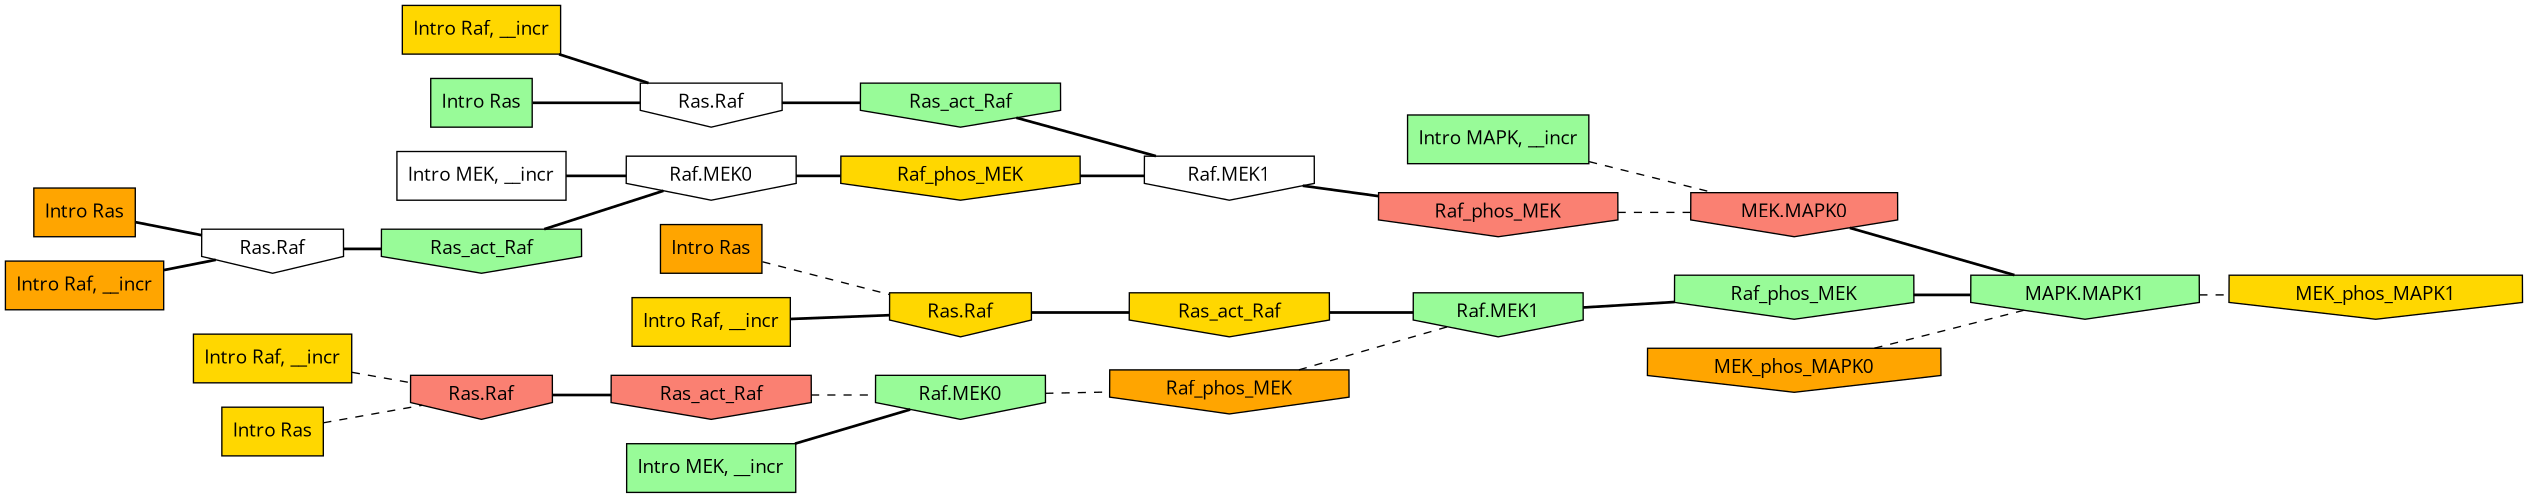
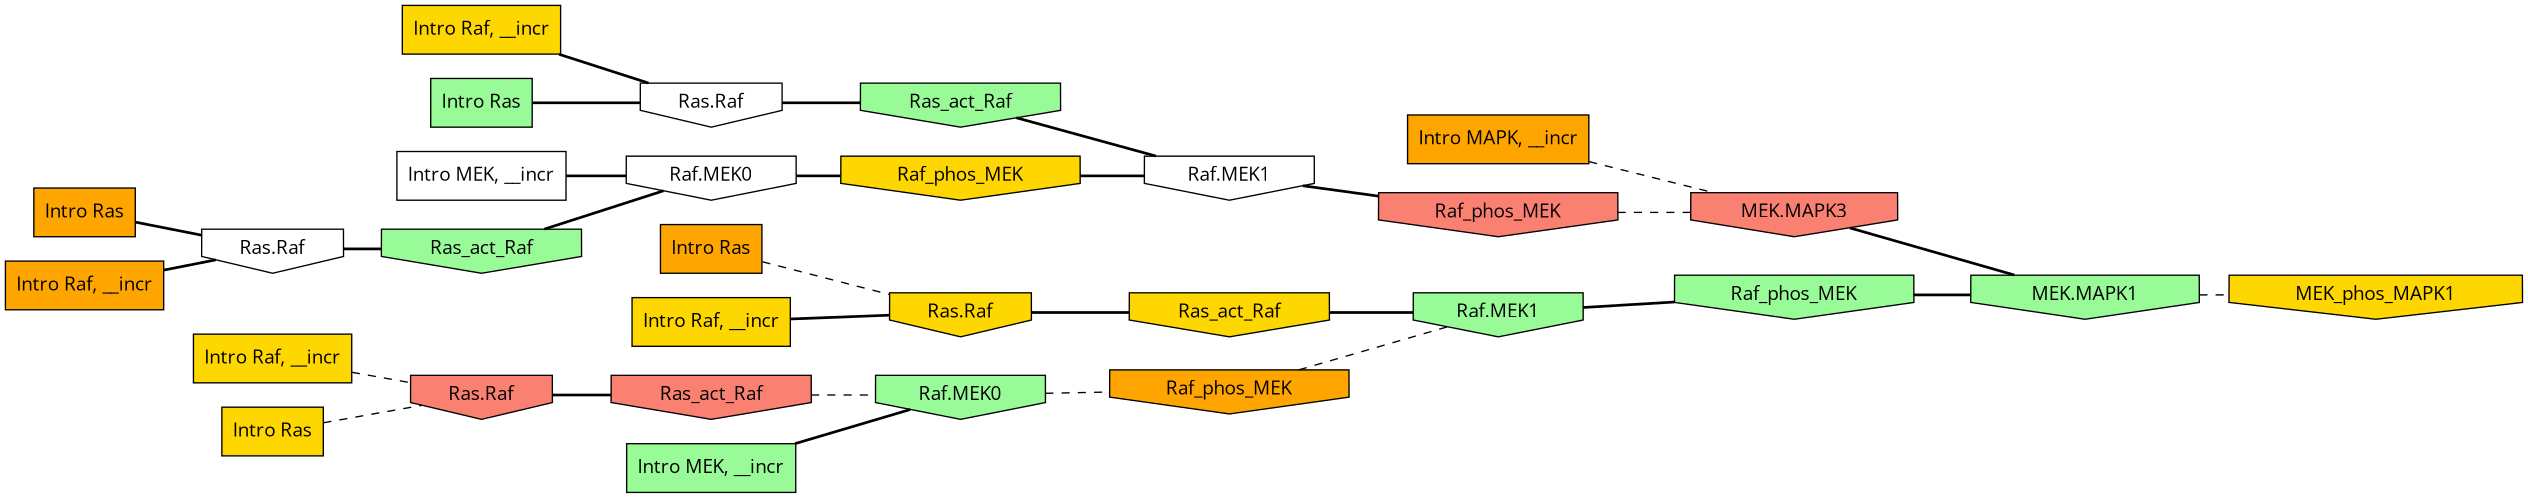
(1498, 139) -> (1498, 139)
(1794, 212) -> (1794, 212)
(2085, 295) -> (2085, 295)
(1794, 368) -> none
